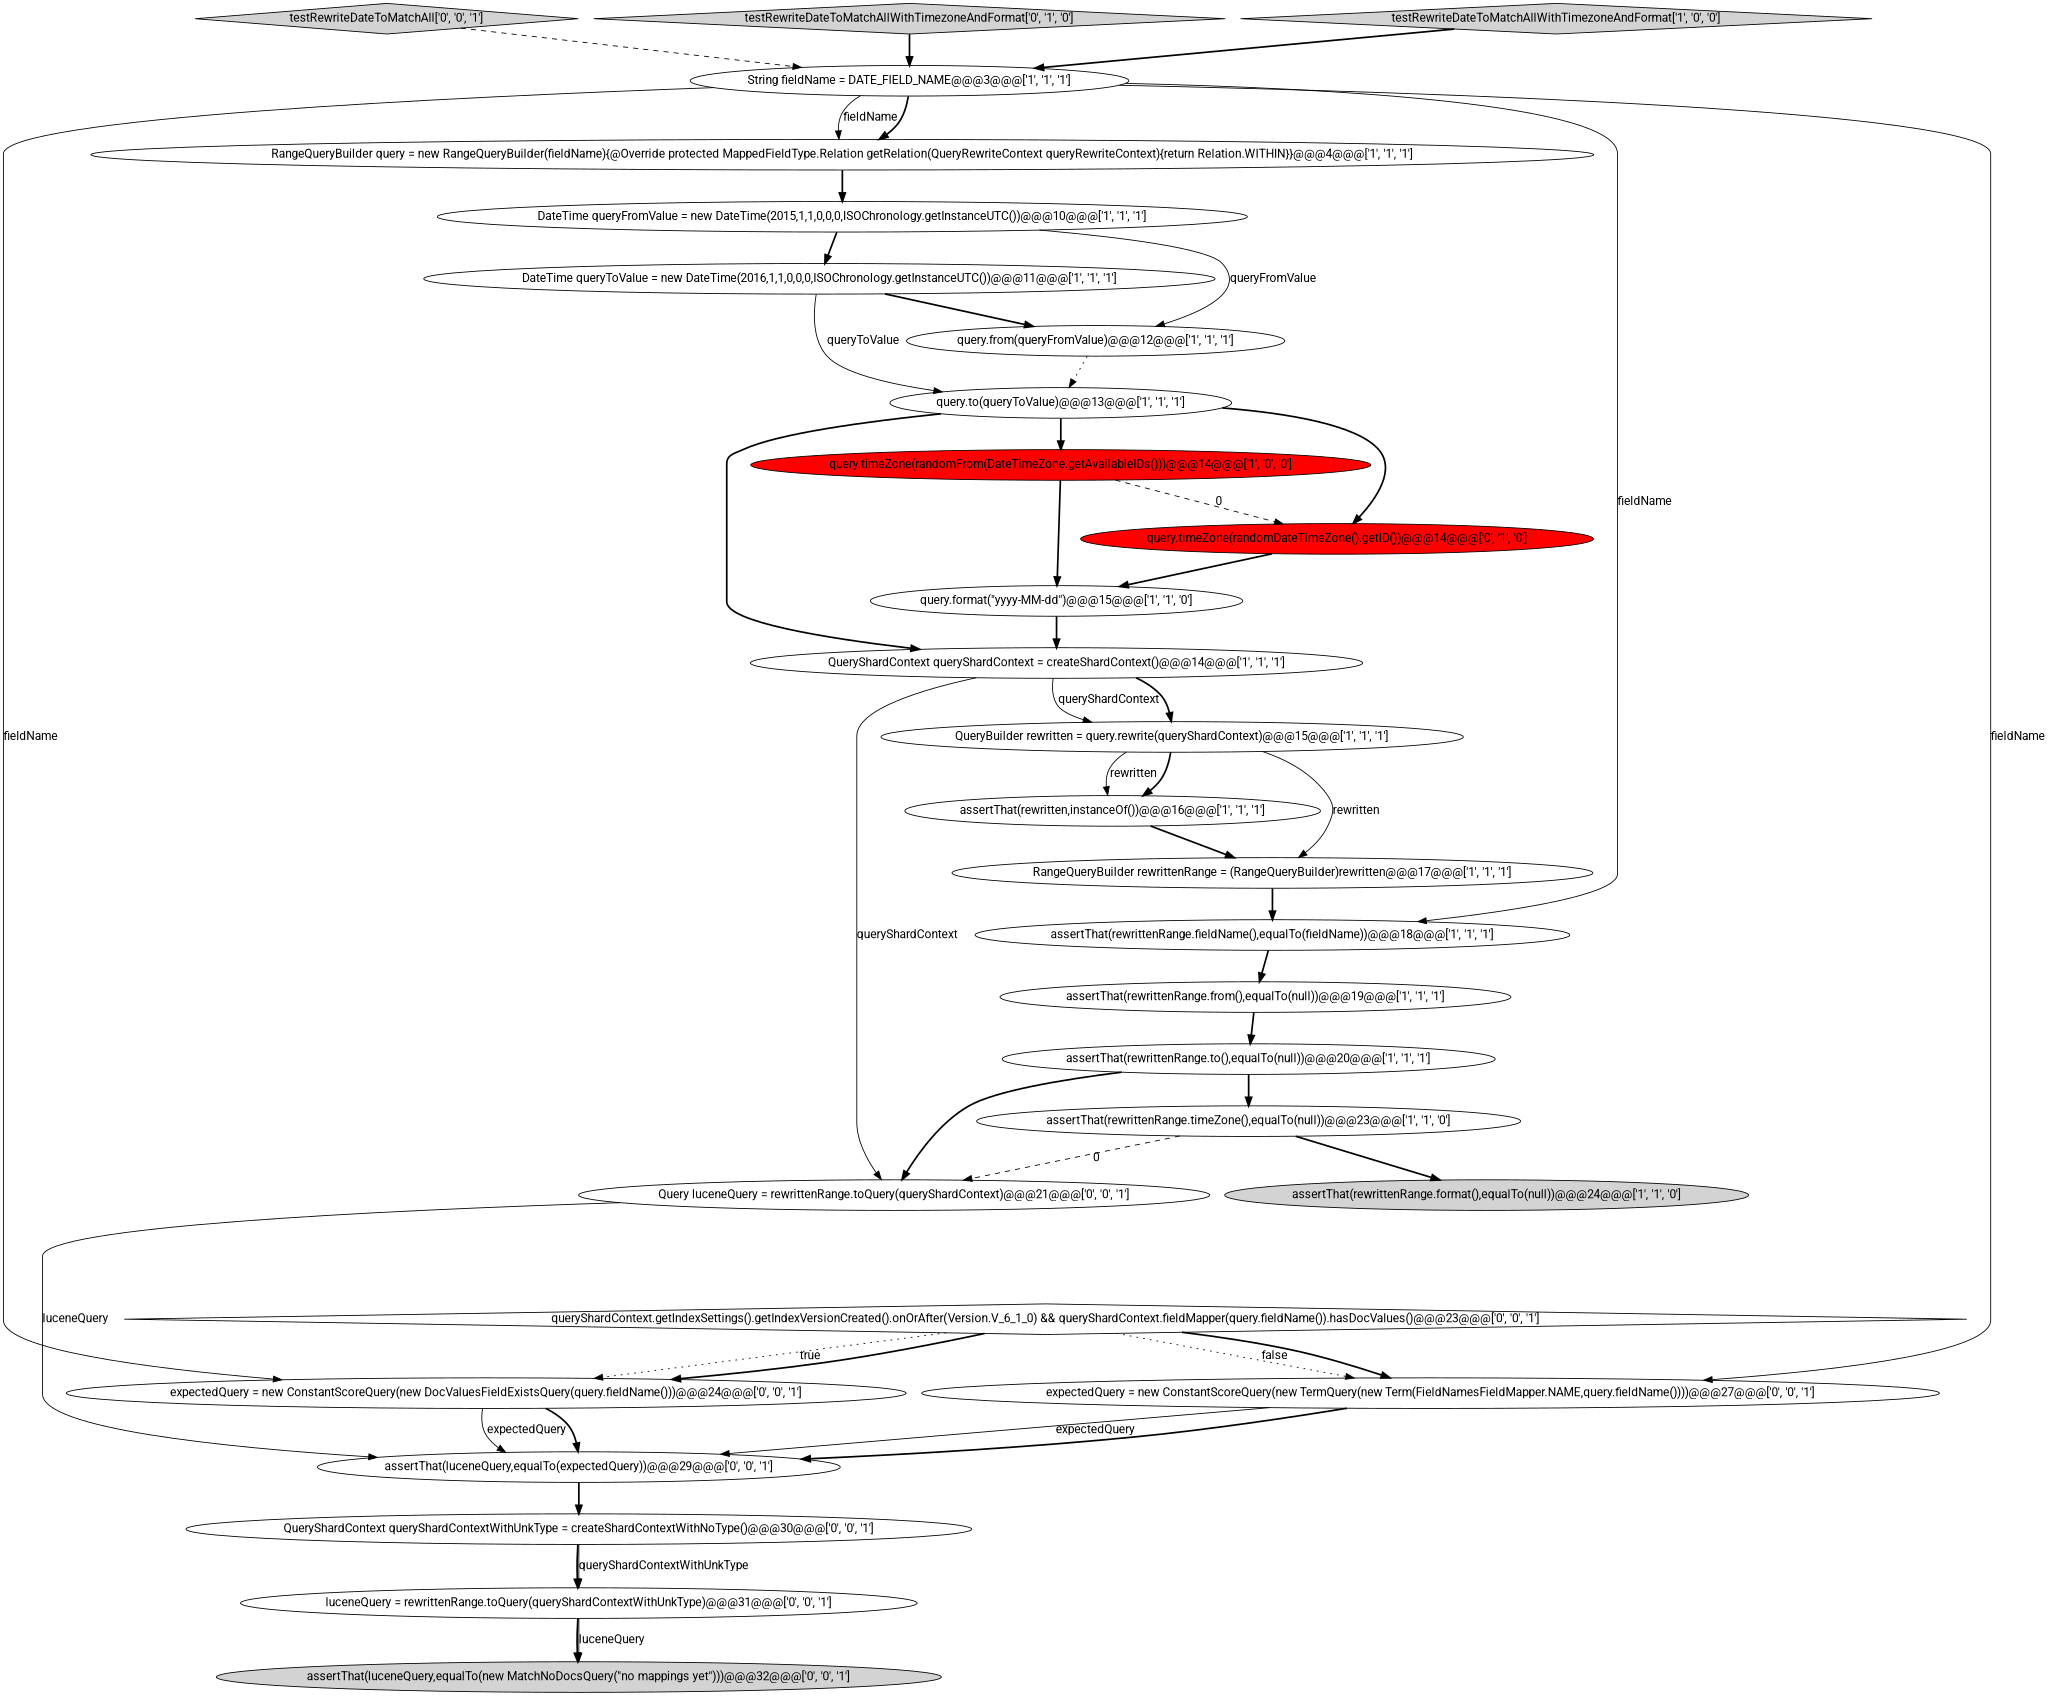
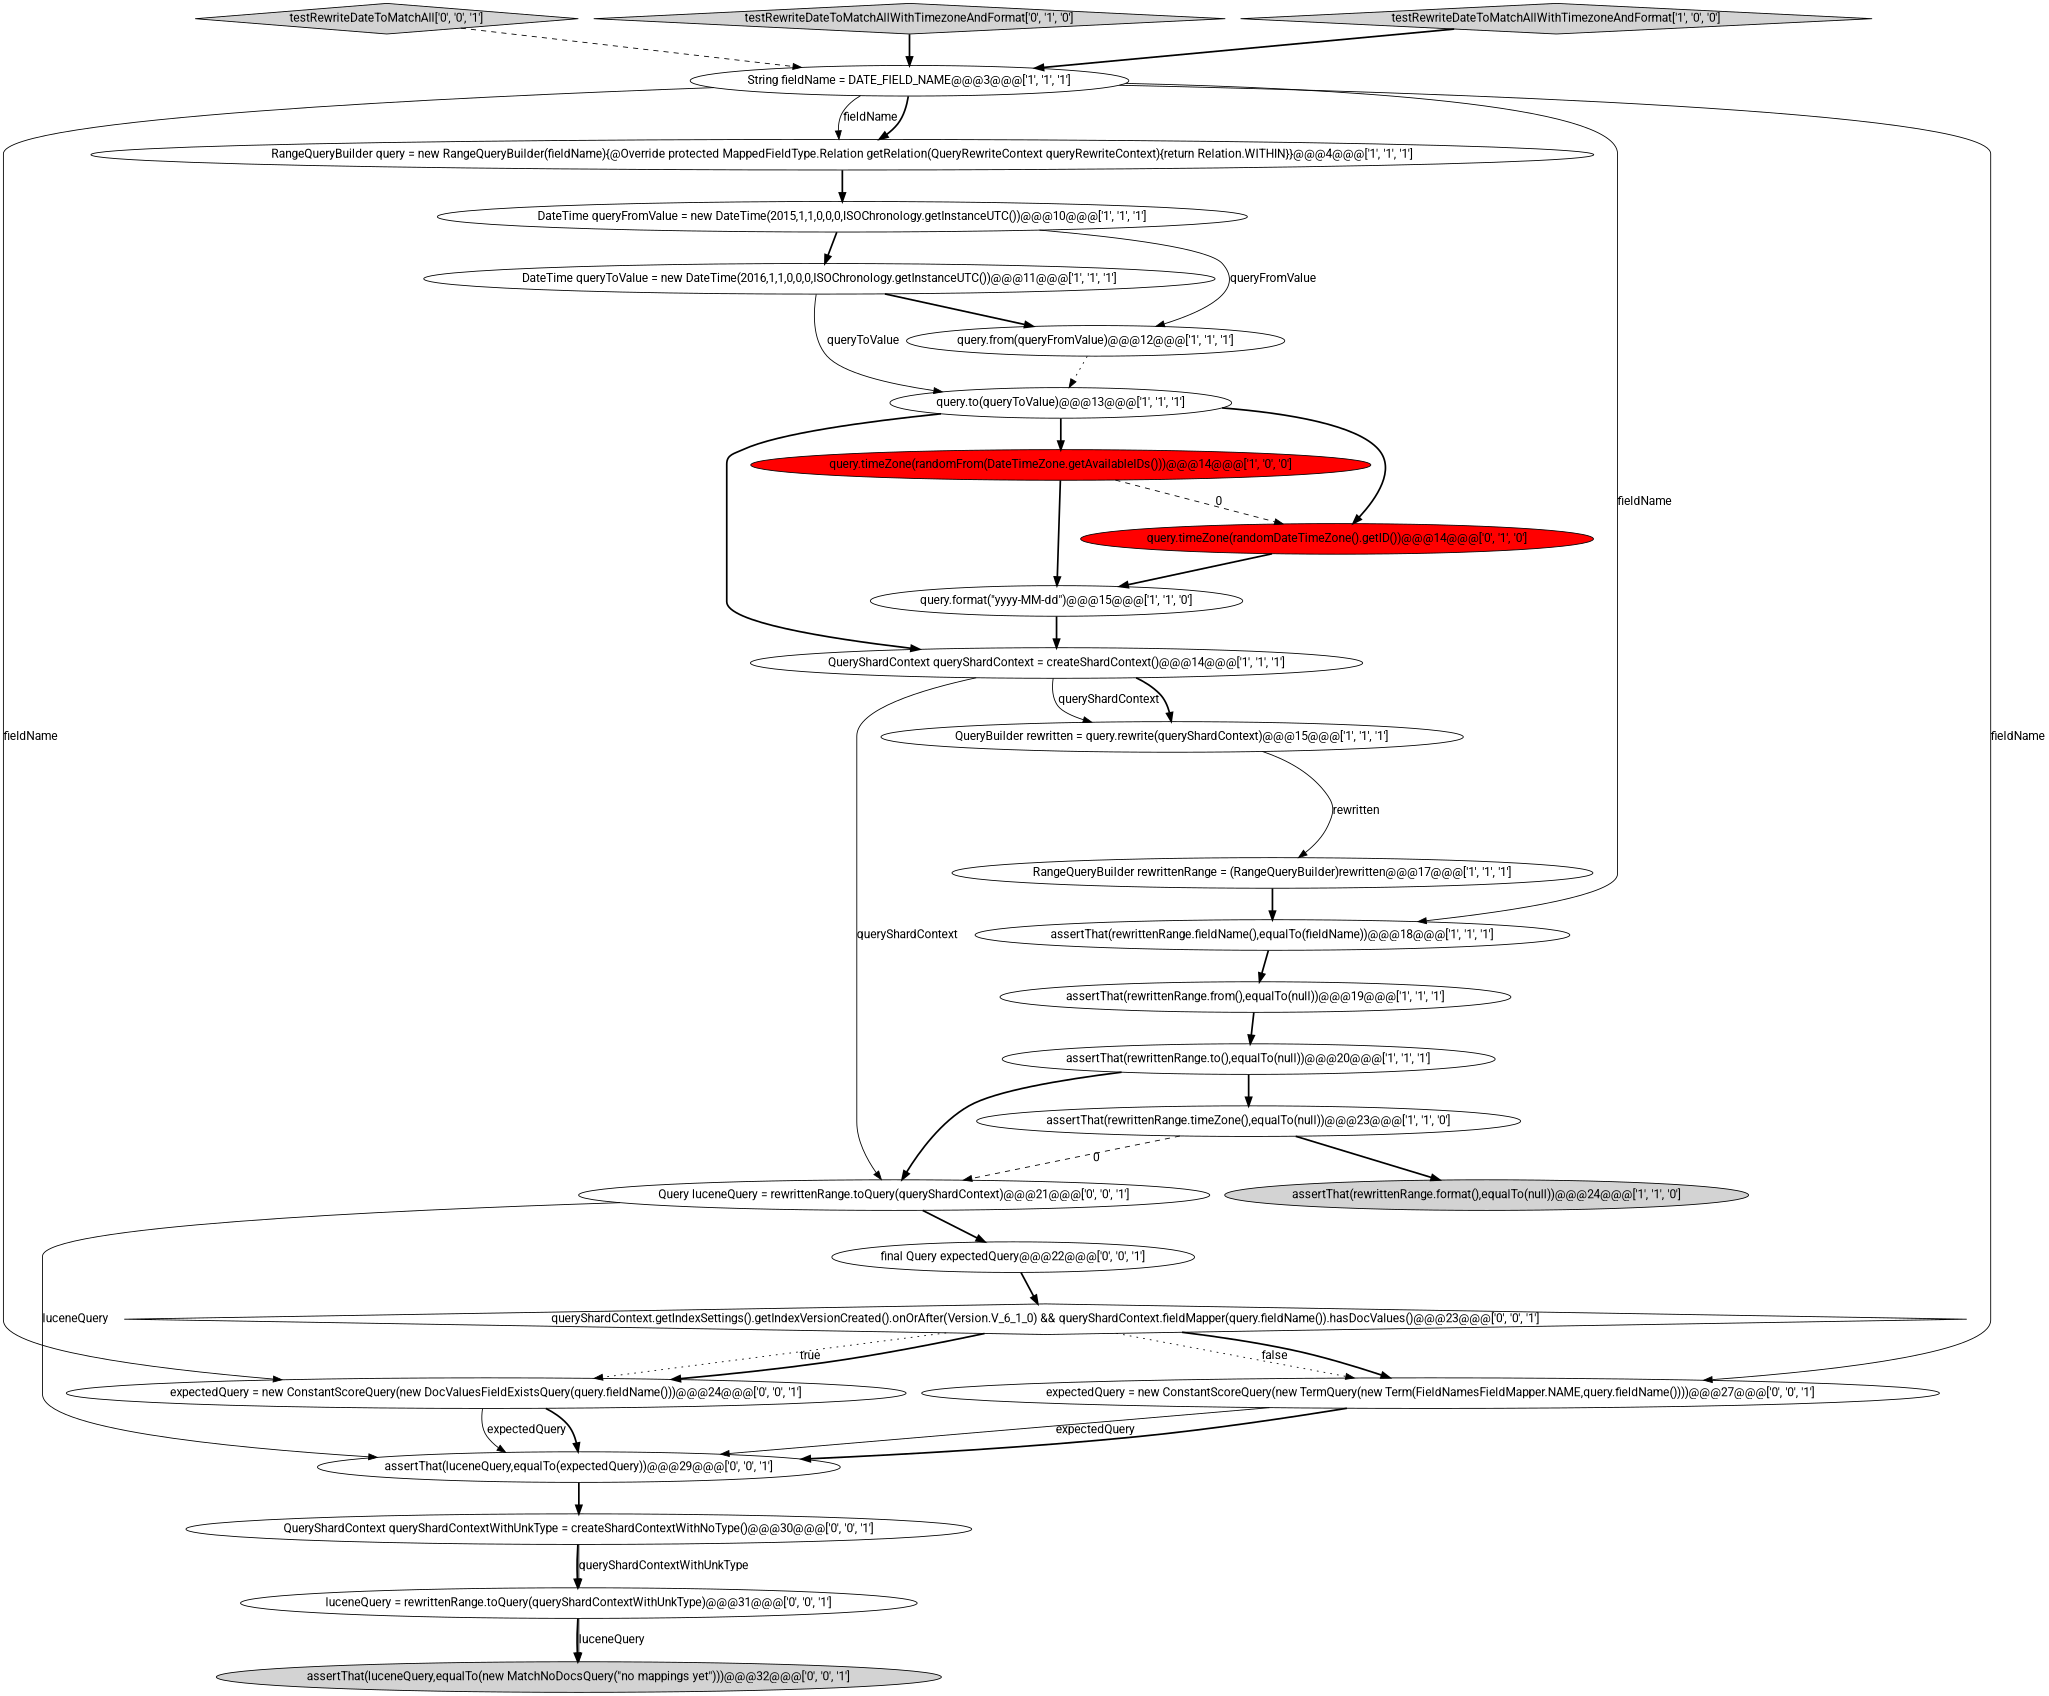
(1113, 811) -> none
none -> (1013, 1257)
